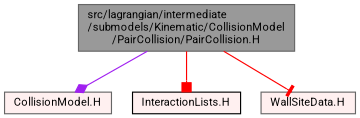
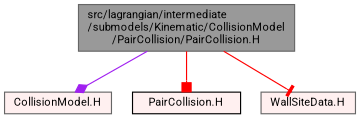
(187, 103) -> (187, 103)
